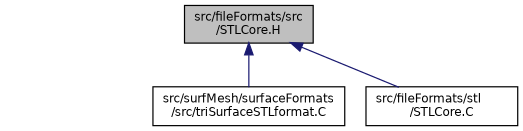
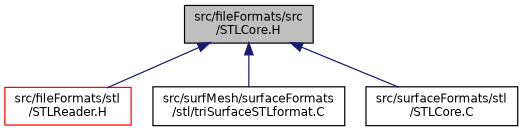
none -> (68, 106)
(249, 106) -> (249, 106)
(442, 106) -> (442, 106)
